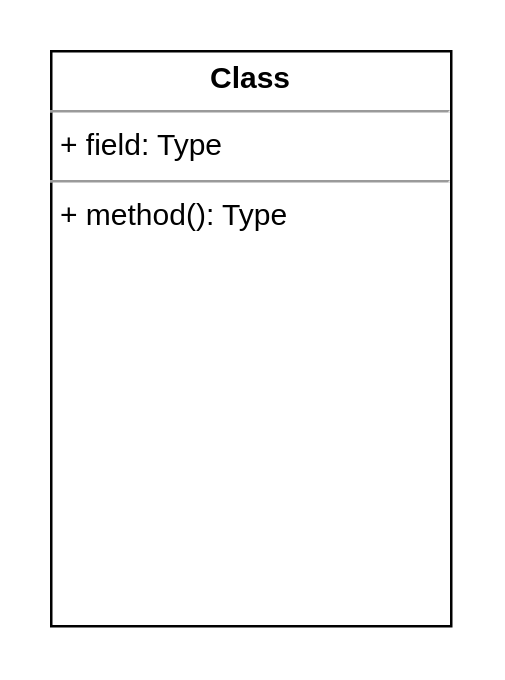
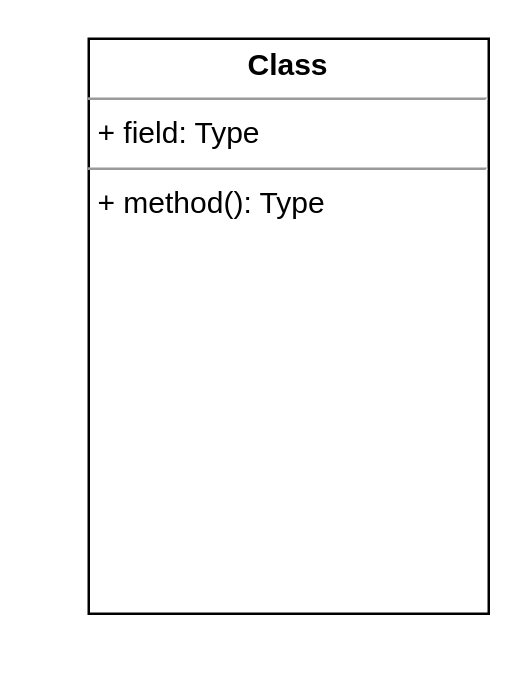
(251, 339) -> (289, 326)
